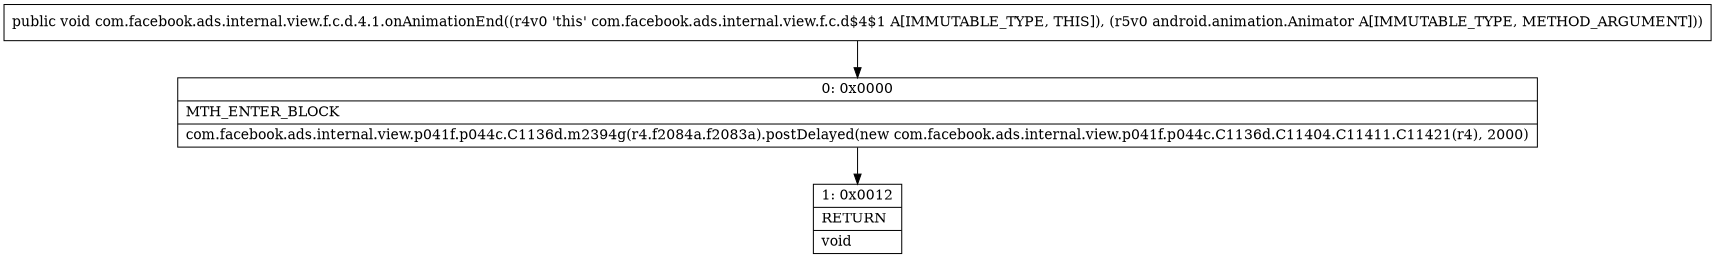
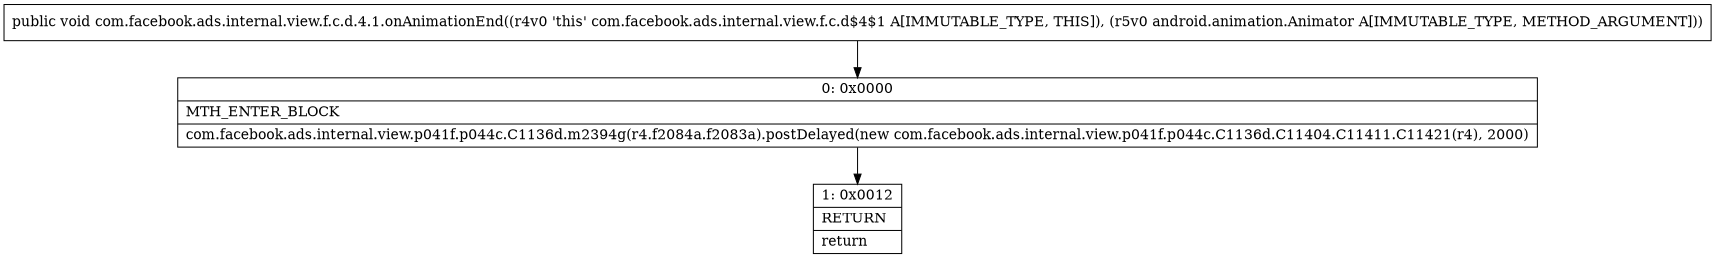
(837, 242) -> (845, 242)
